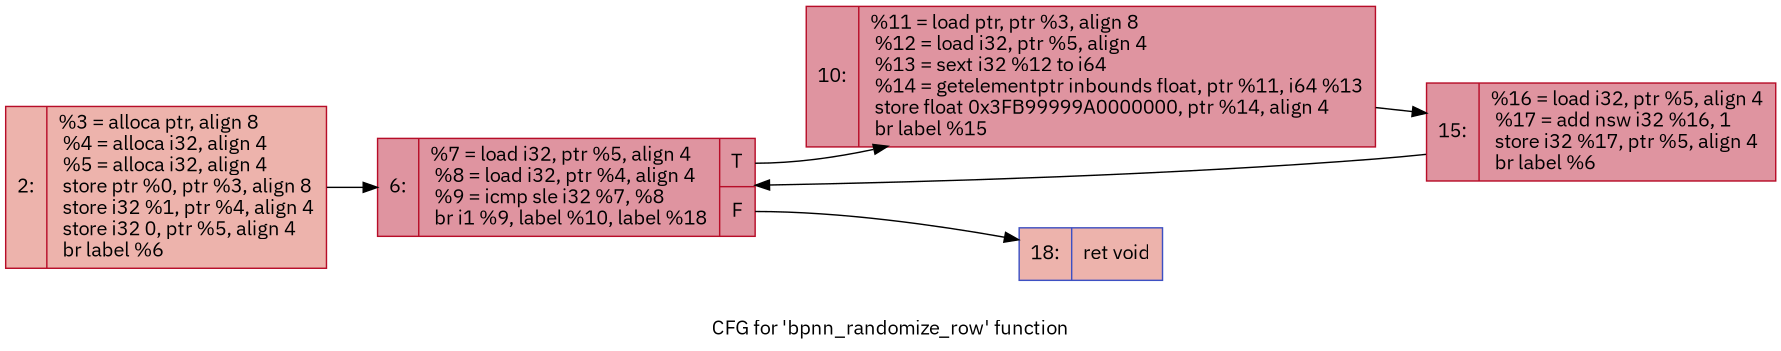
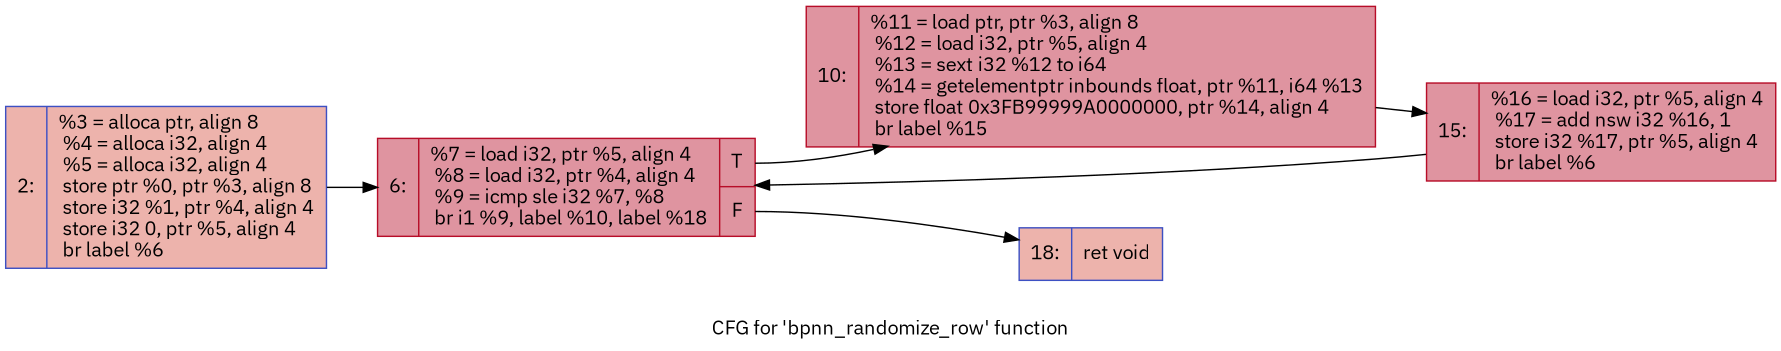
(166, 187) -> (166, 187)
